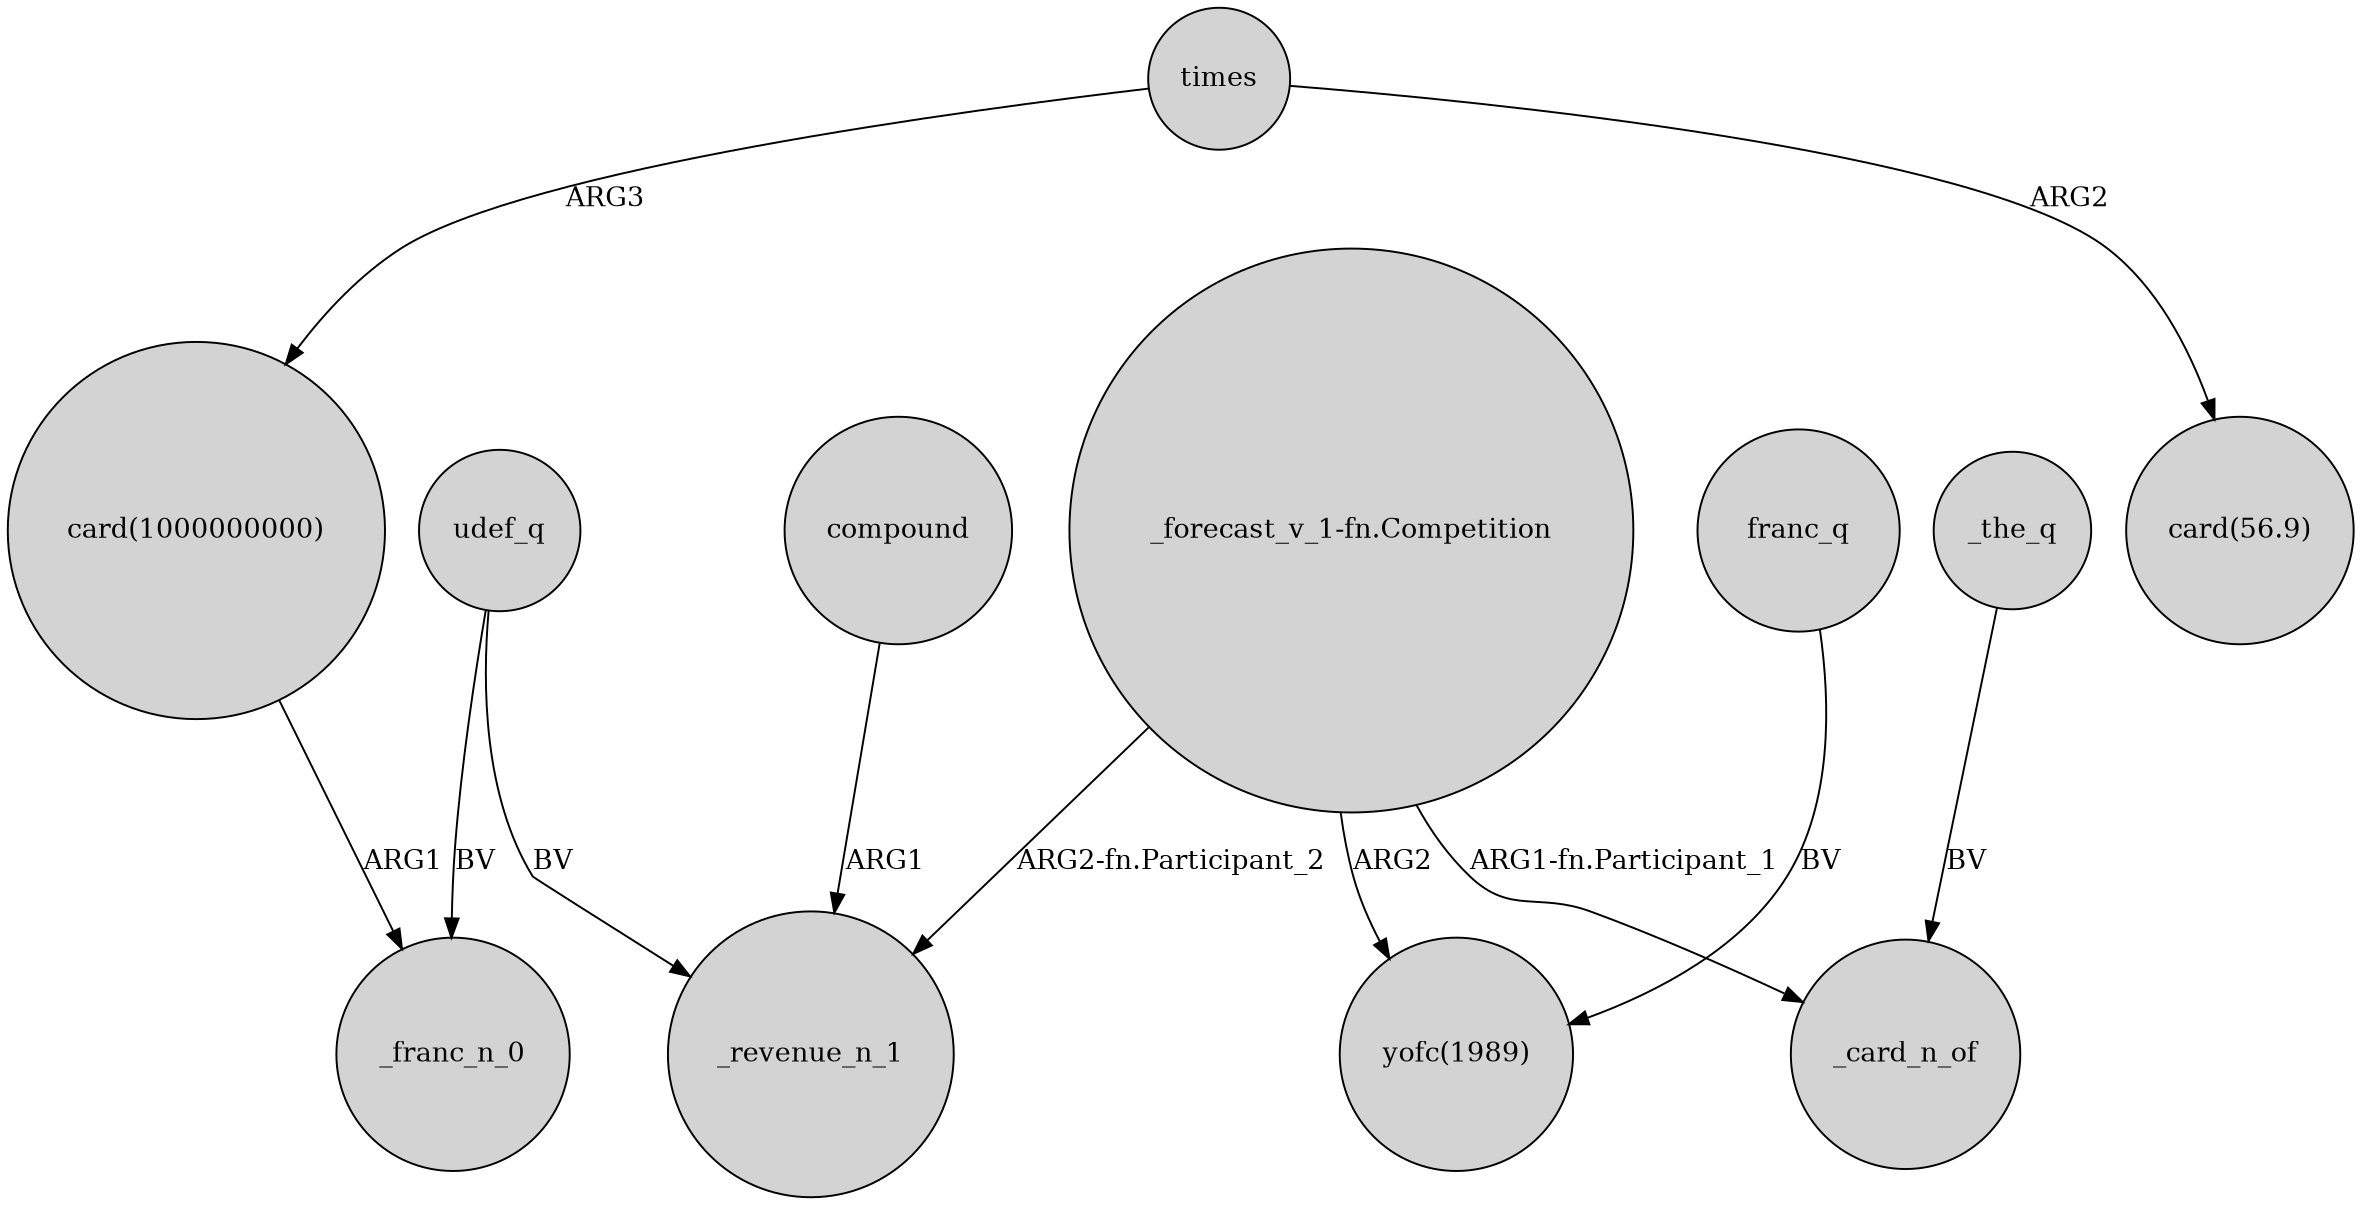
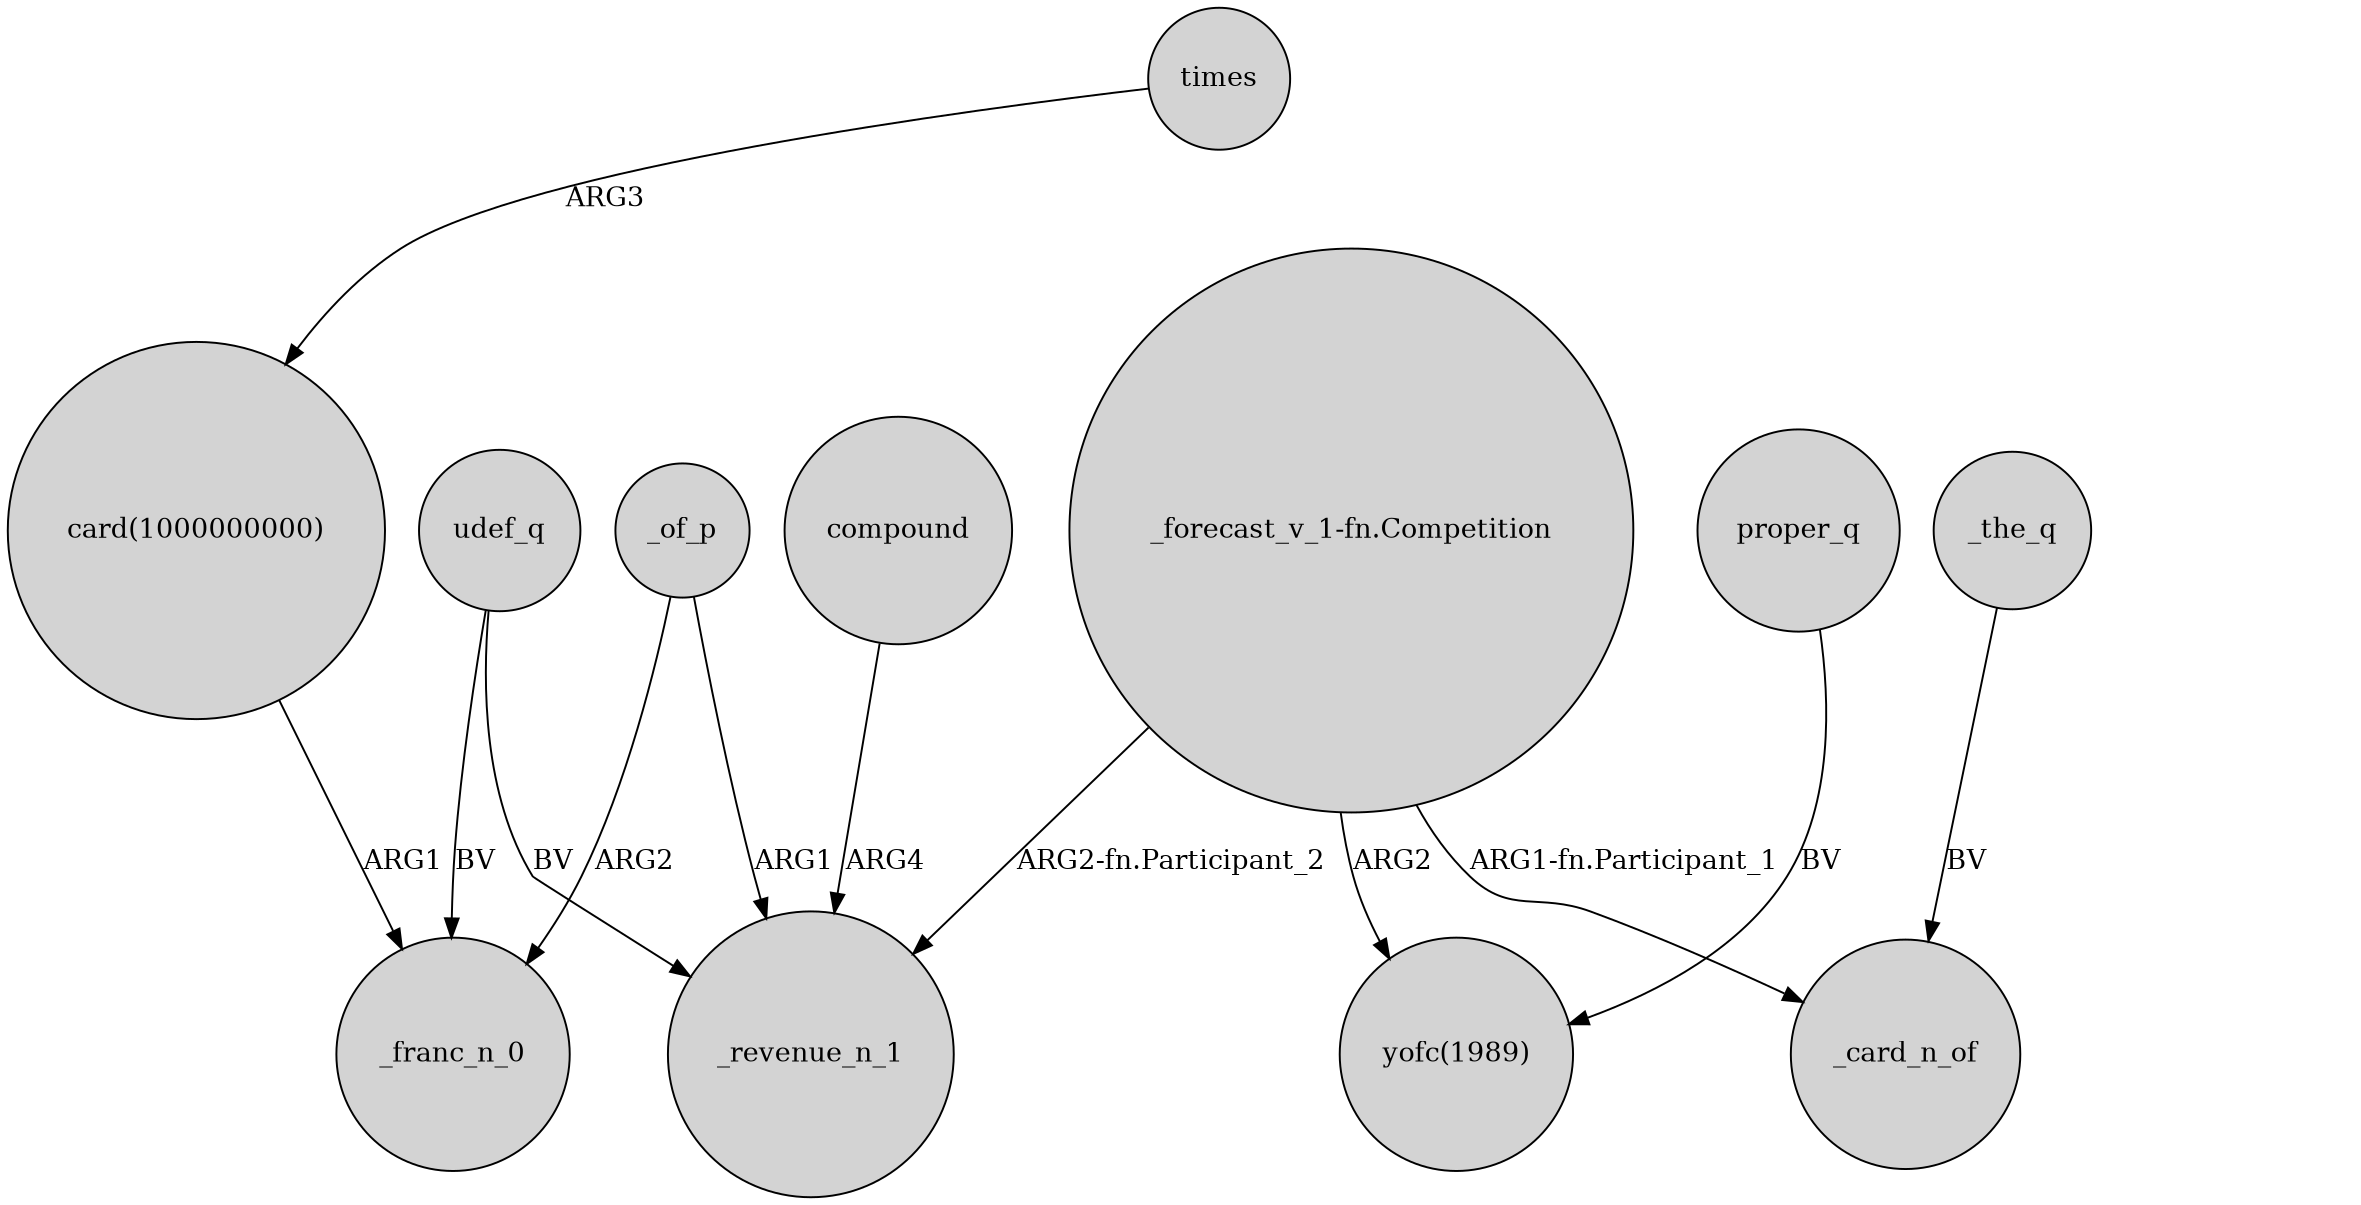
none -> (682, 531)
(1799, 531) -> (1799, 531)
(2240, 531) -> none
(886, 862) -> (886, 862)
